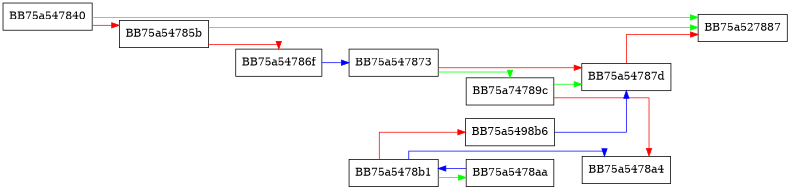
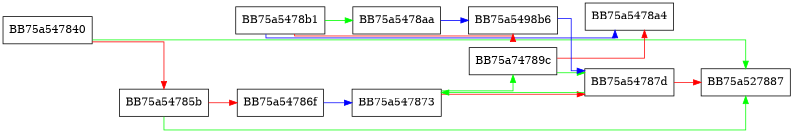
none -> (517, 93)
(456, 168) -> (451, 20)
